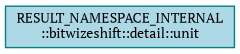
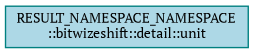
(120, 27) -> (127, 27)
